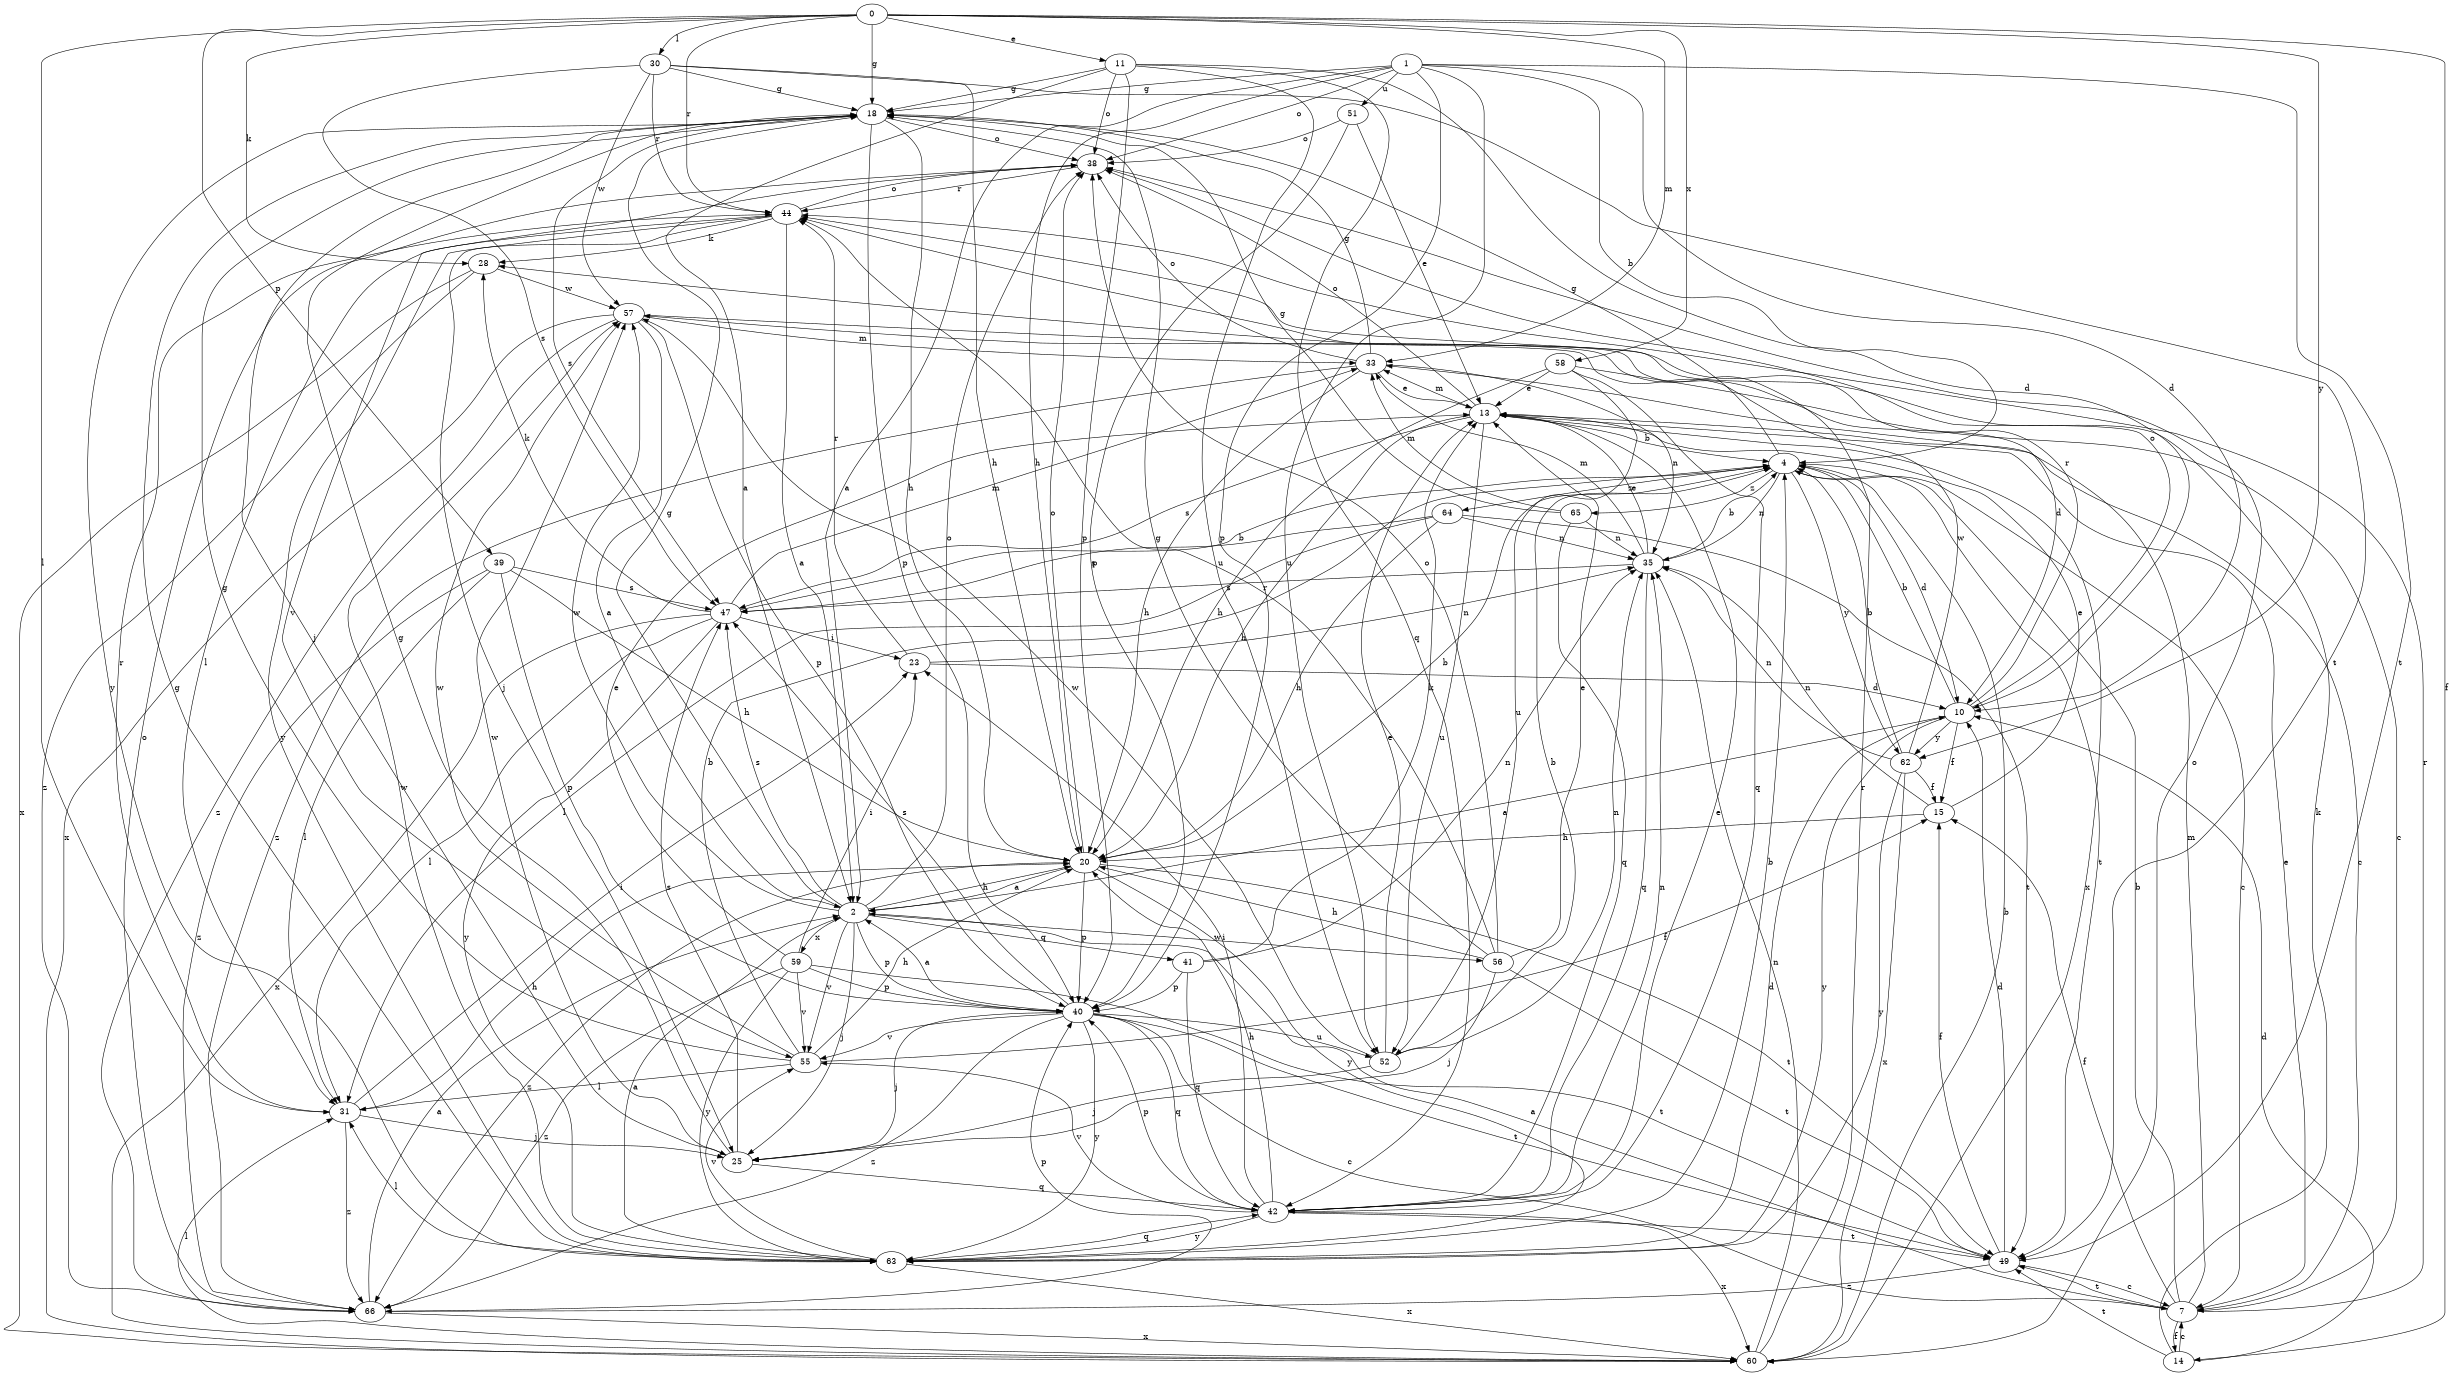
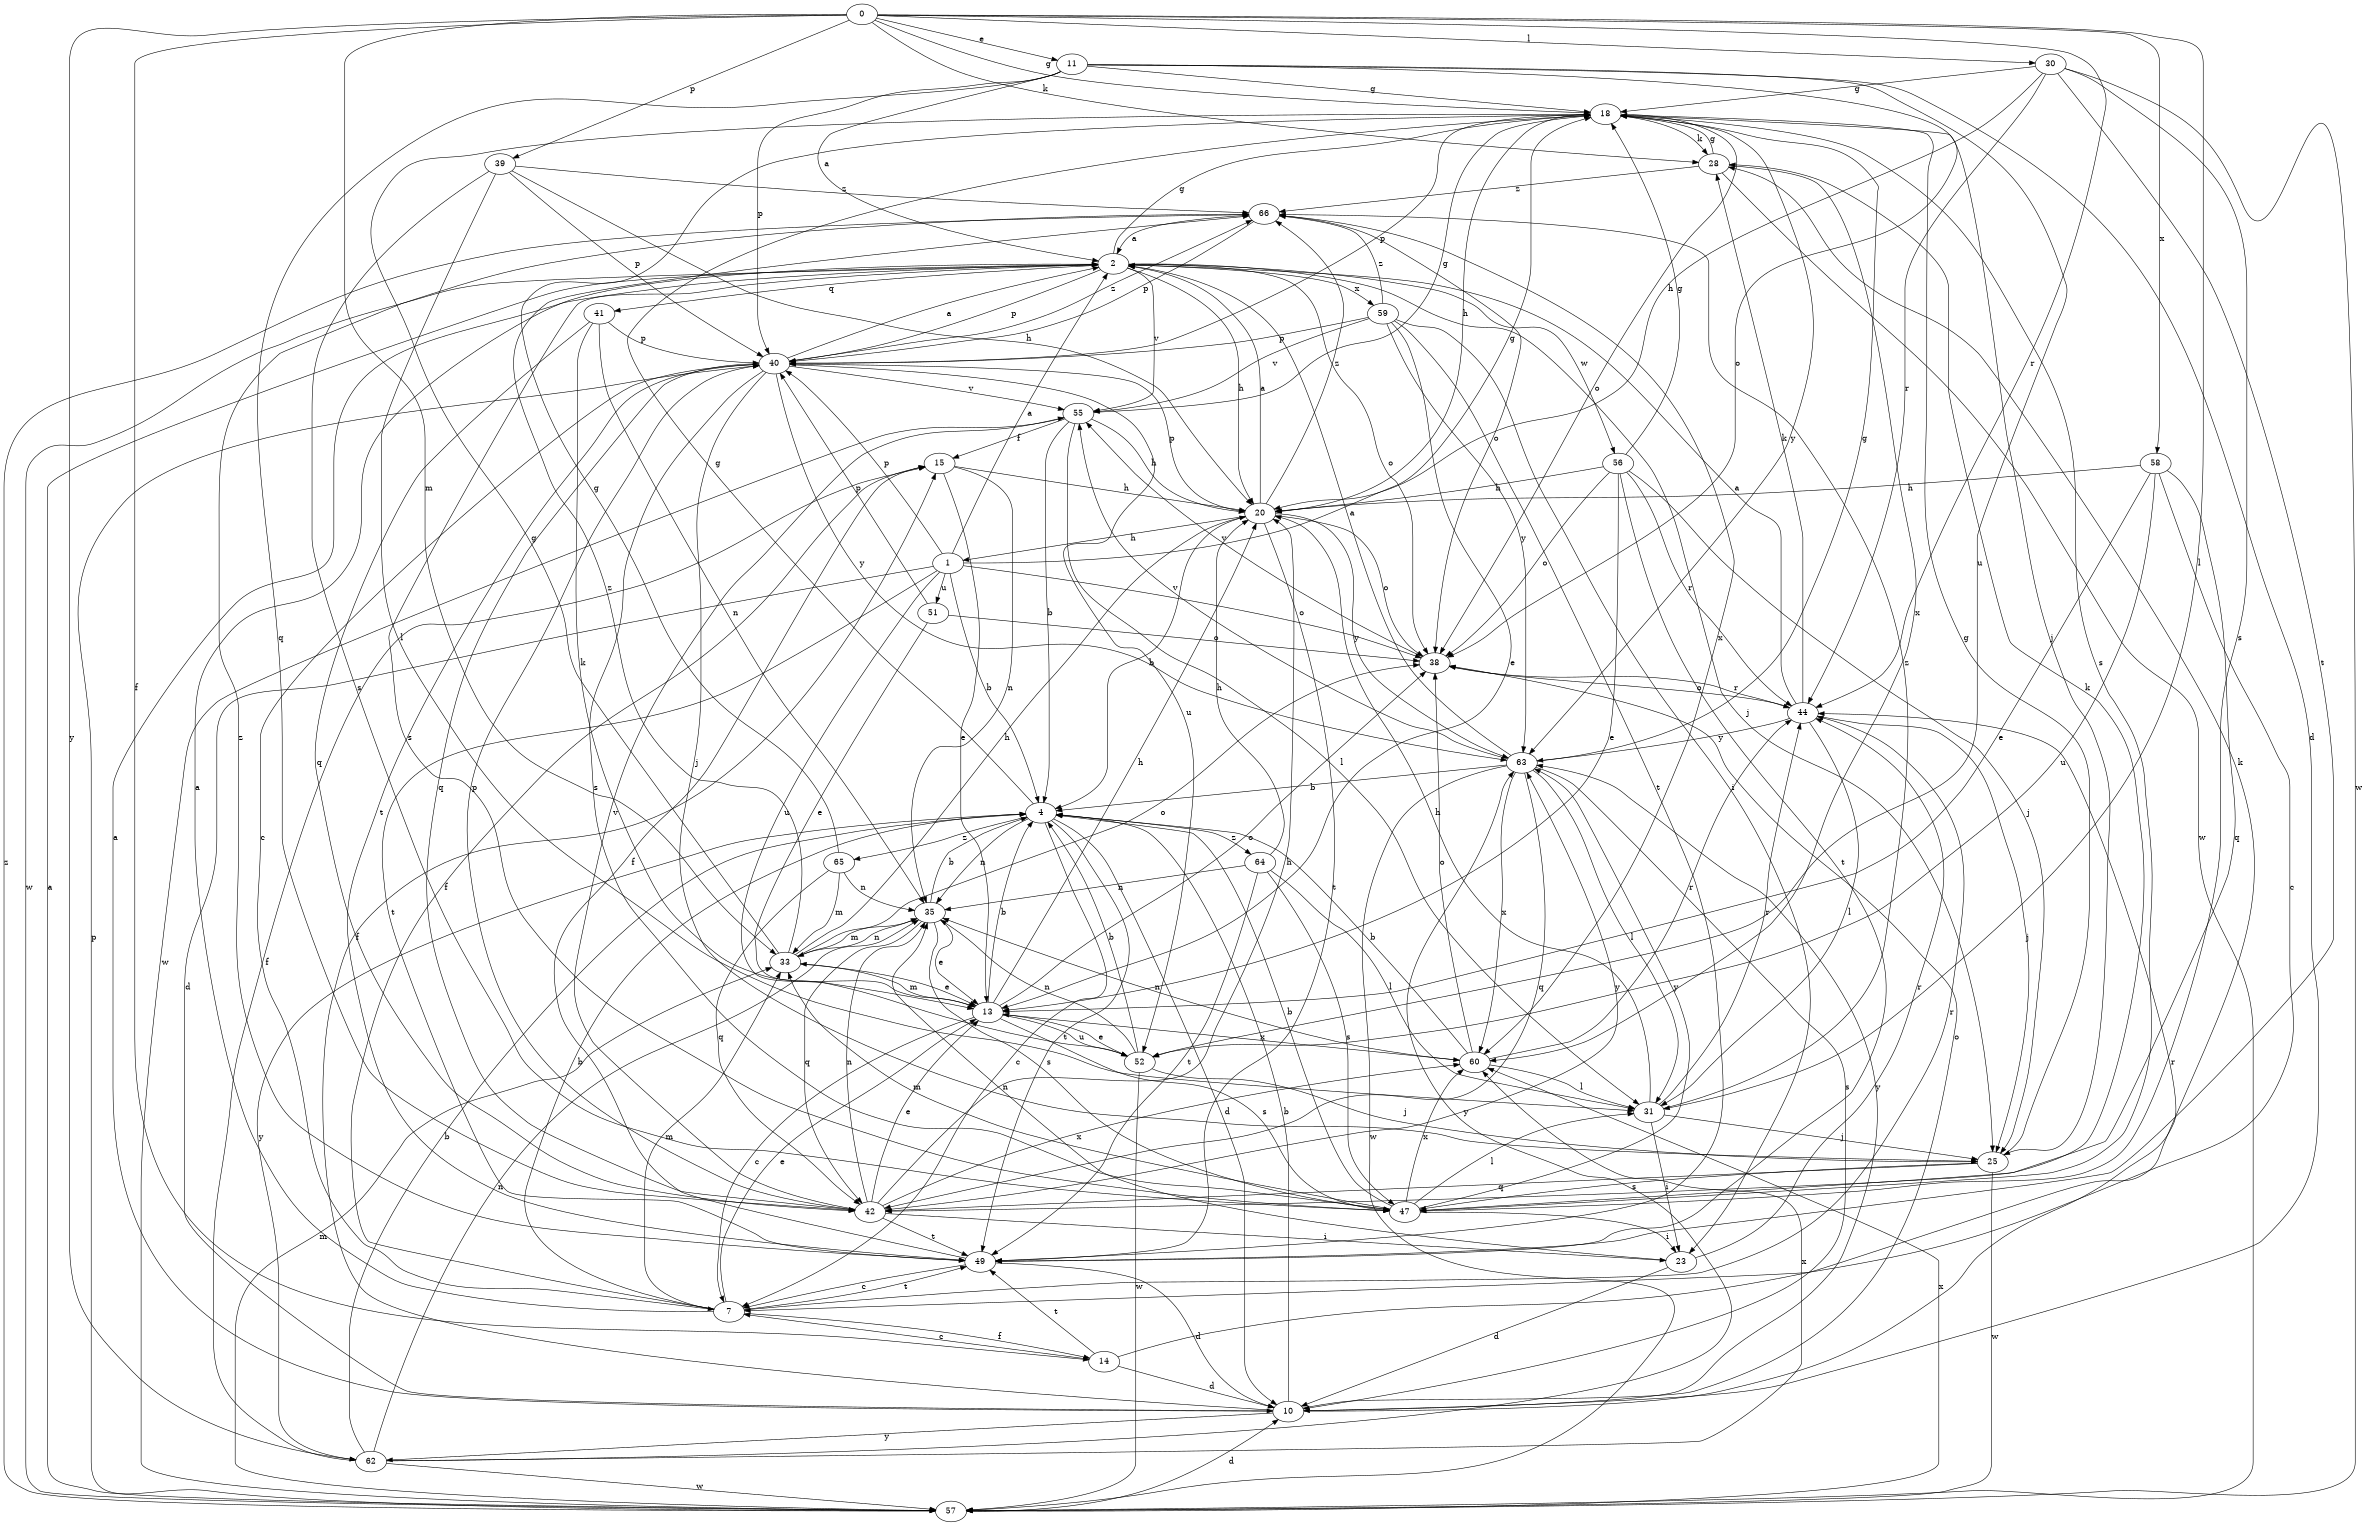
none -> (1666, 126)
none -> (1689, 127)
(1031, 305) -> (1100, 539)
(1772, 987) -> (1848, 1087)
